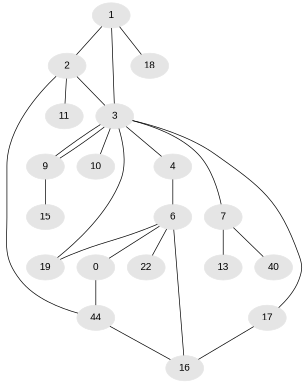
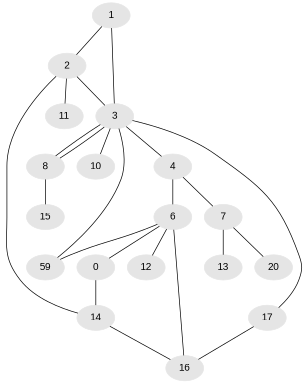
(150, 66) -> none
(191, 148) -> (198, 192)
(45, 167) -> (45, 167)
(45, 267) -> (45, 267)
(146, 267) -> (146, 267)
(274, 267) -> (274, 267)
(96, 318) -> (96, 318)
